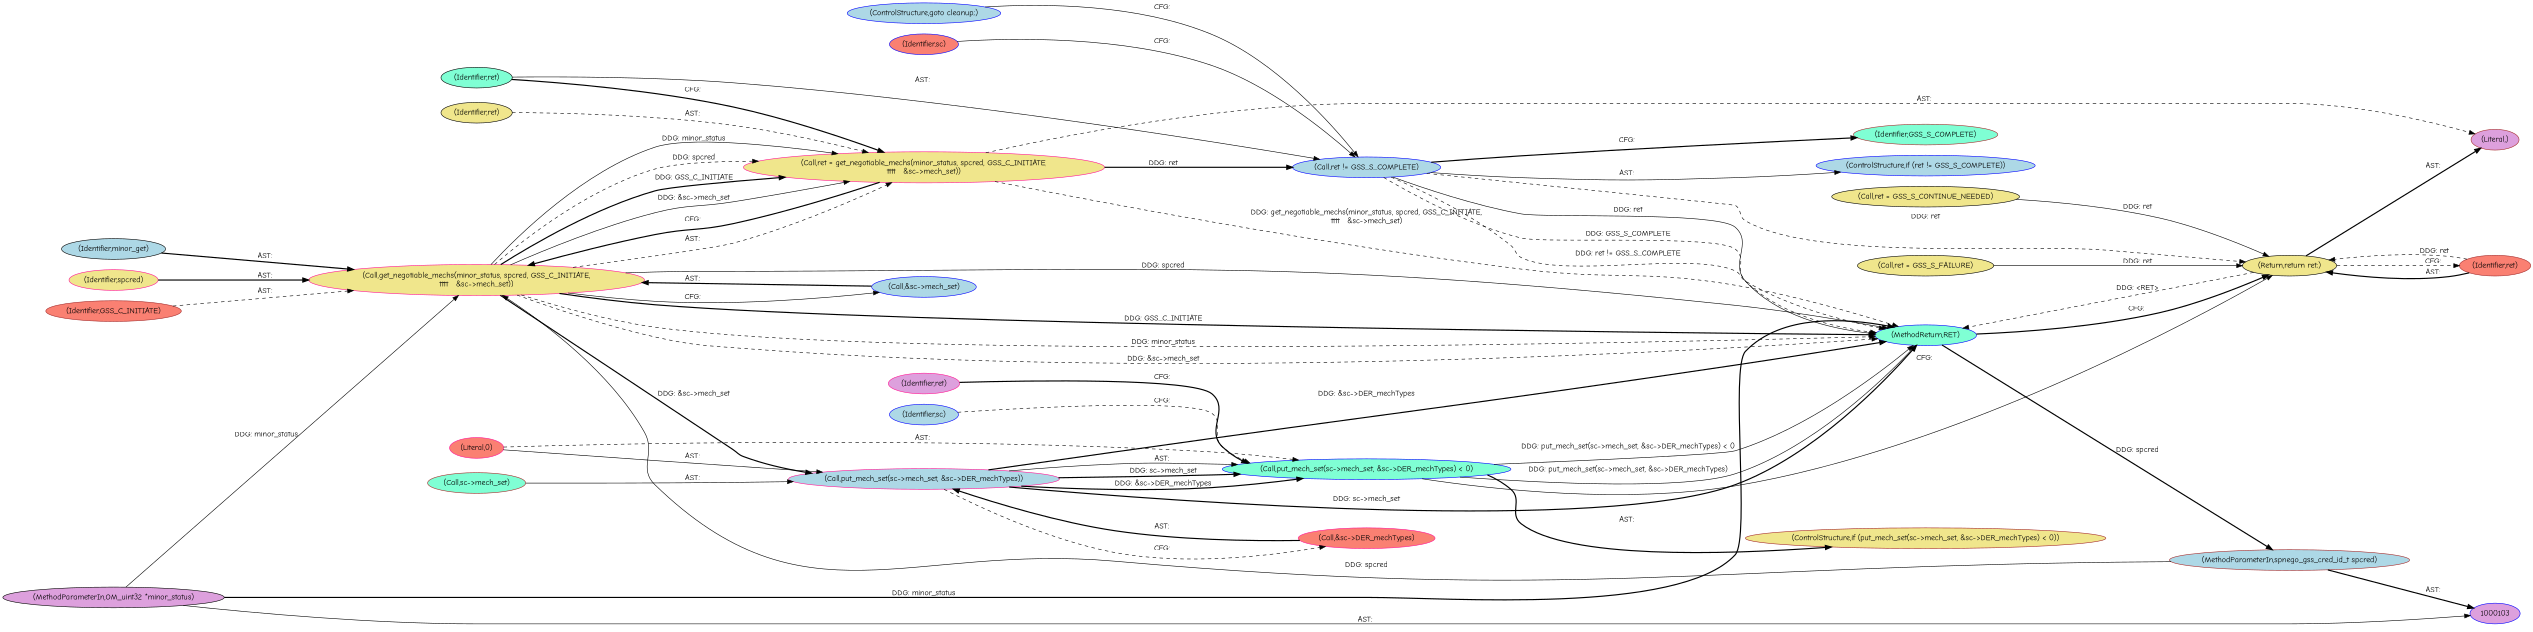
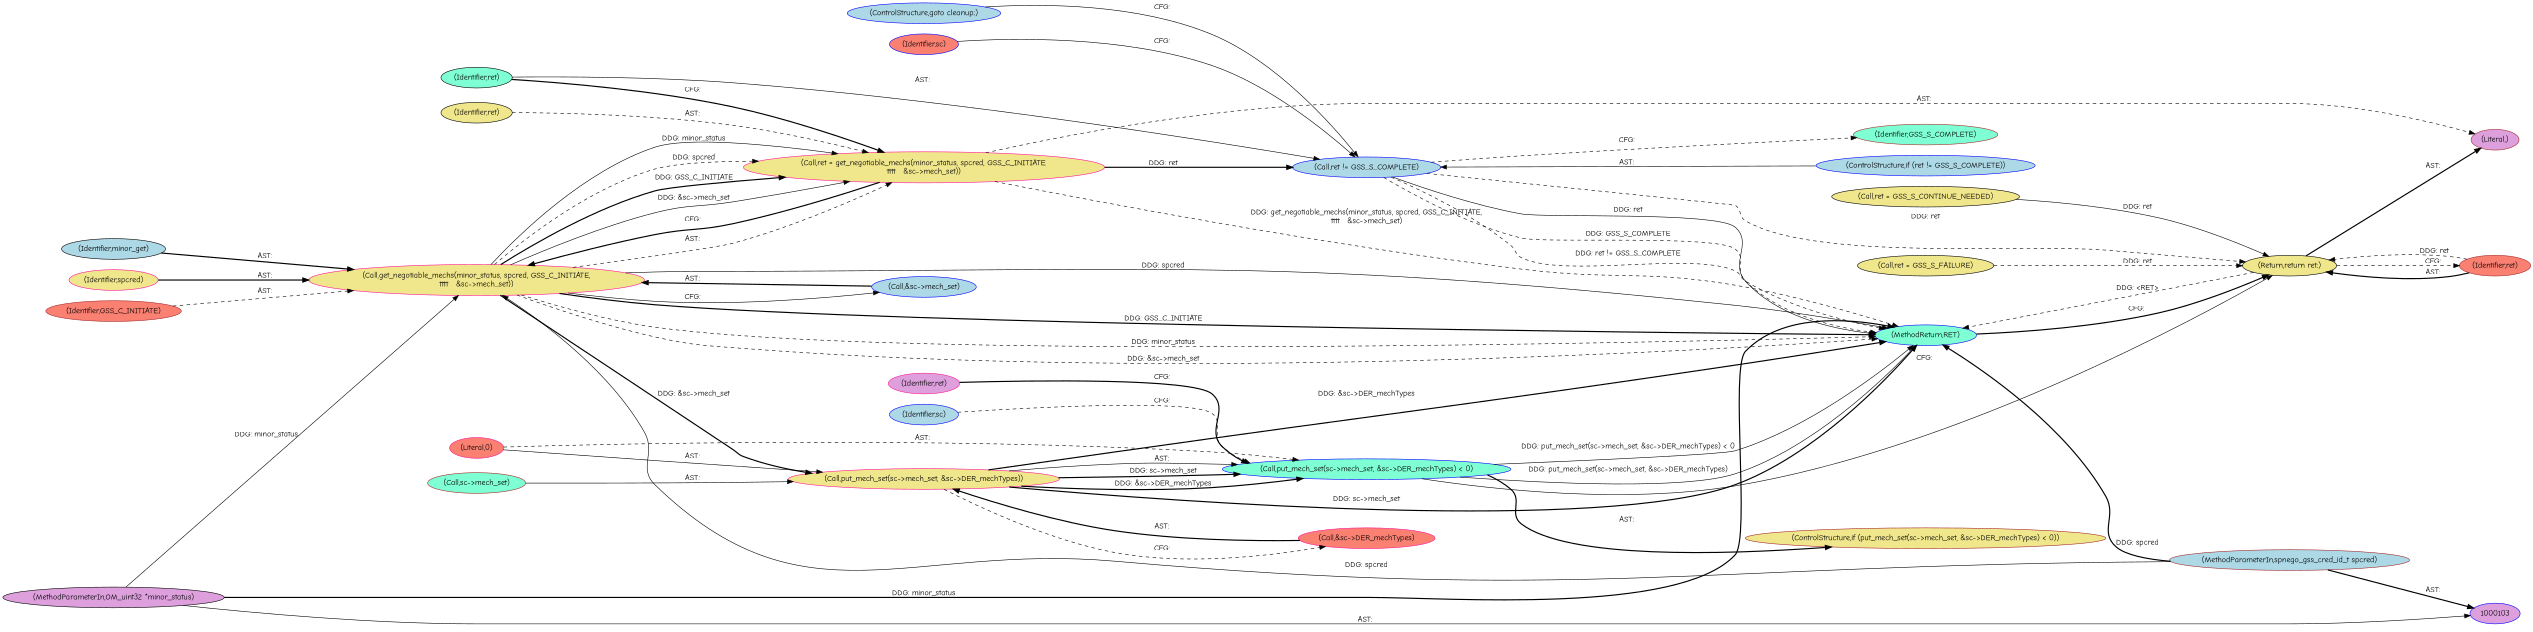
(1641, 149) -> (1641, 149)
(1633, 180) -> (1631, 166)
(2115, 266) -> (2115, 266)
(2105, 446) -> (2074, 453)
(924, 479) -> (924, 479)
